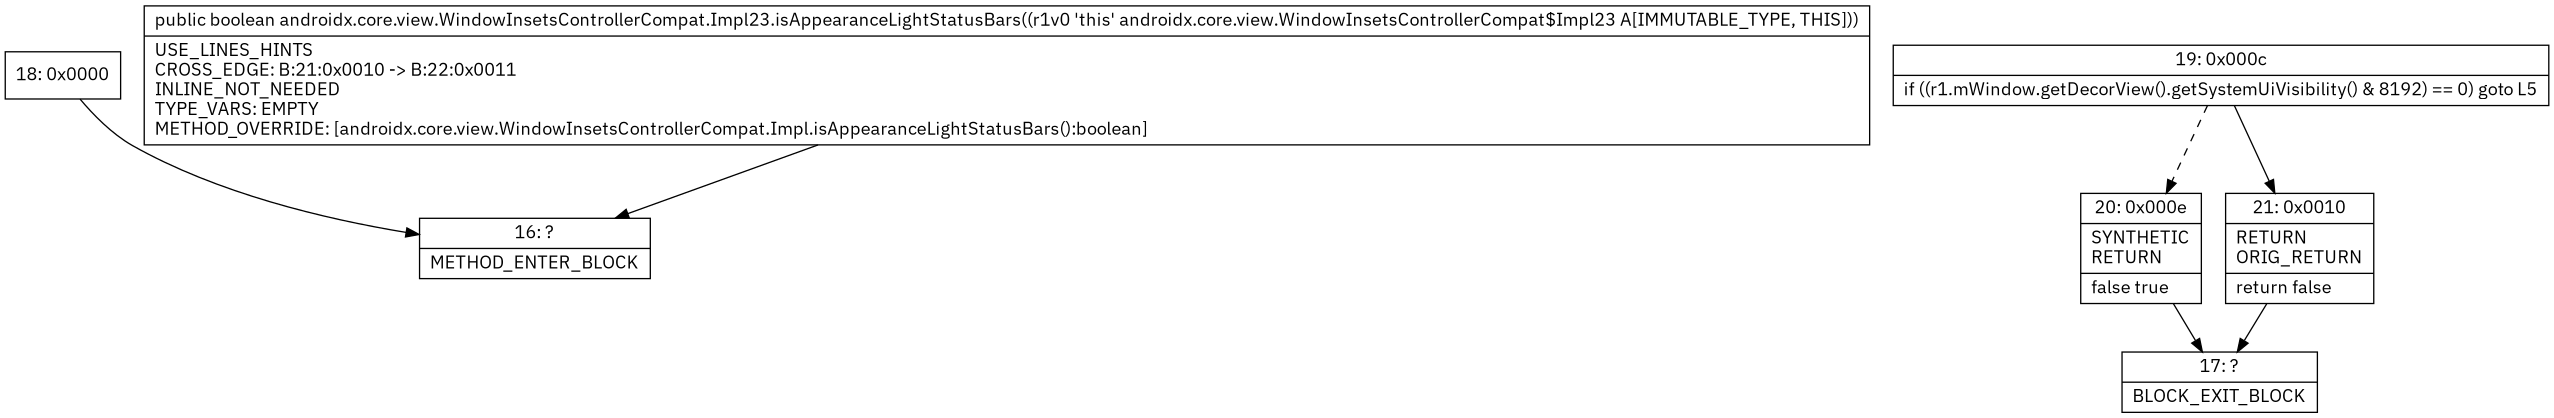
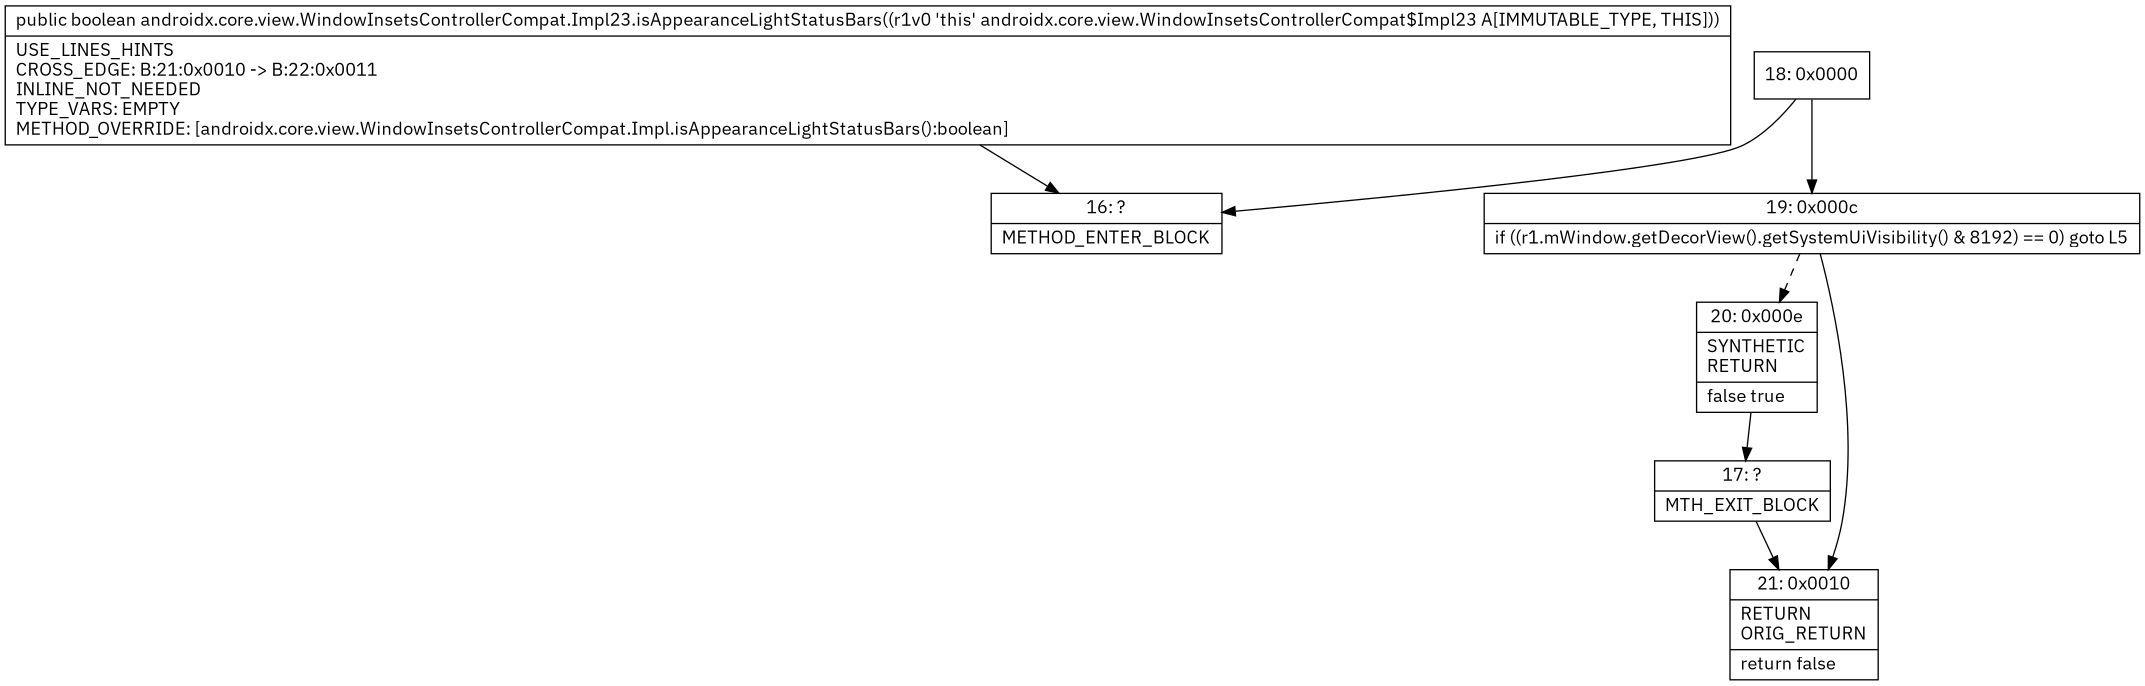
none -> (1812, 140)
(2256, 322) -> (1765, 539)
(2220, 397) -> (1742, 505)
